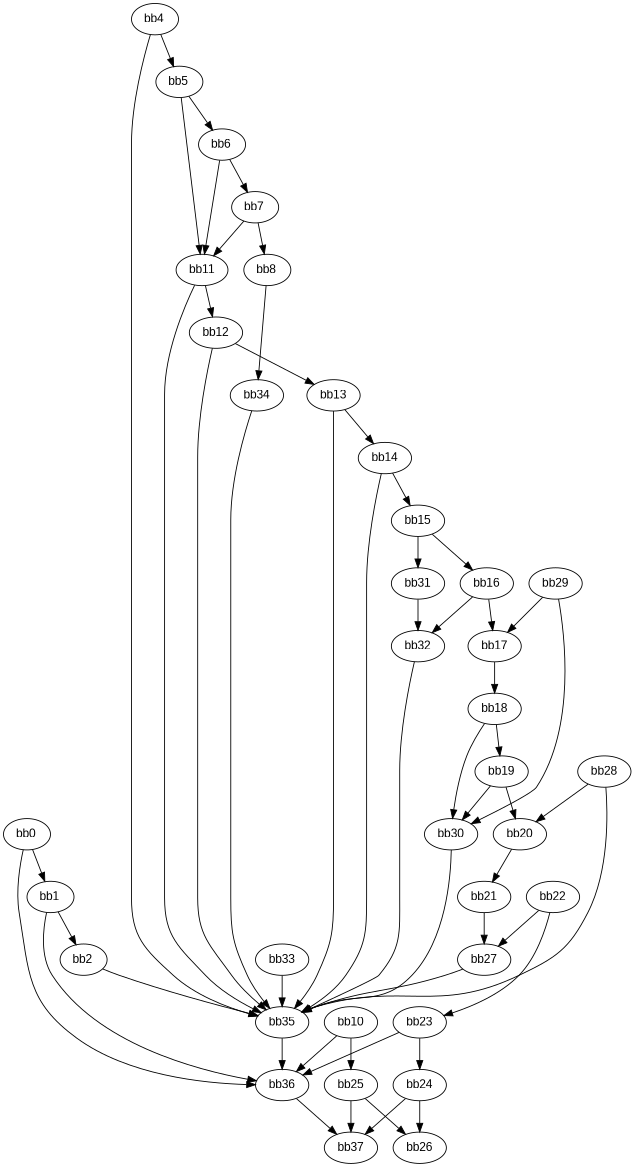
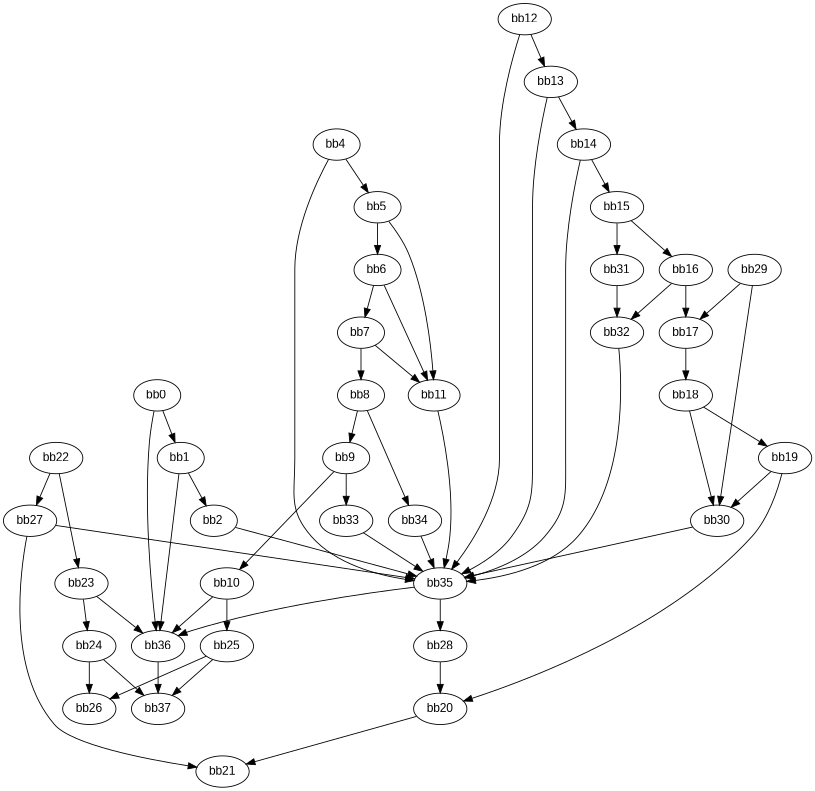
(208, 297) -> none
none -> (346, 458)
(484, 924) -> (39, 702)
(533, 968) -> (440, 611)
